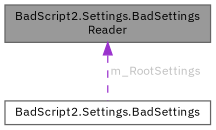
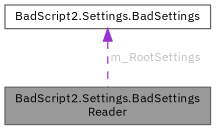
(108, 78) -> (108, 64)
